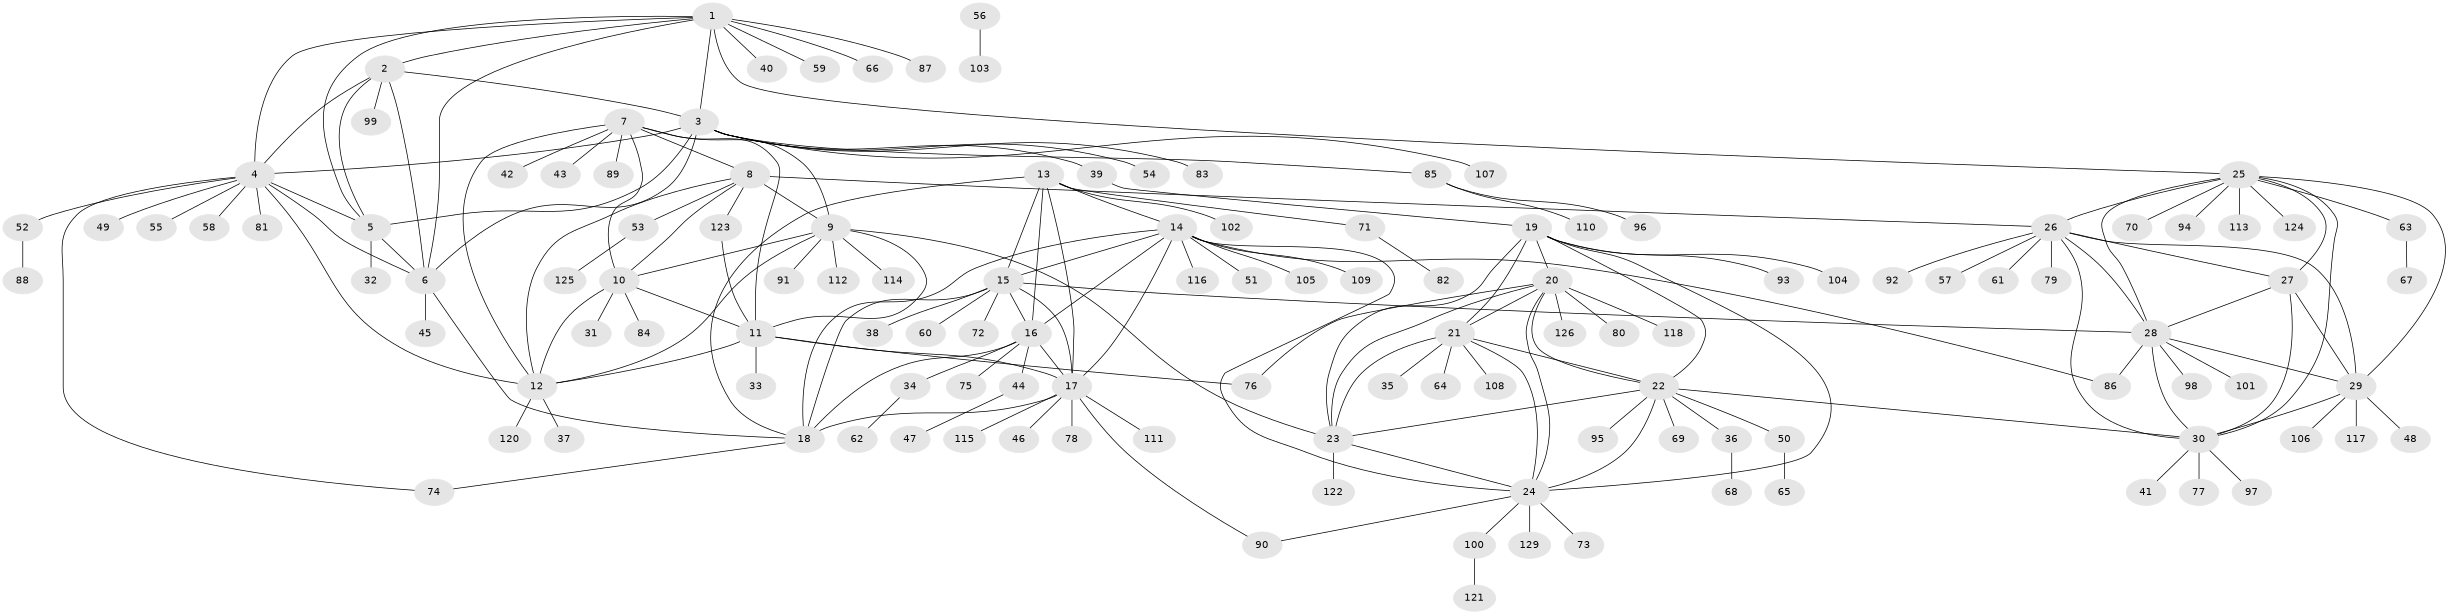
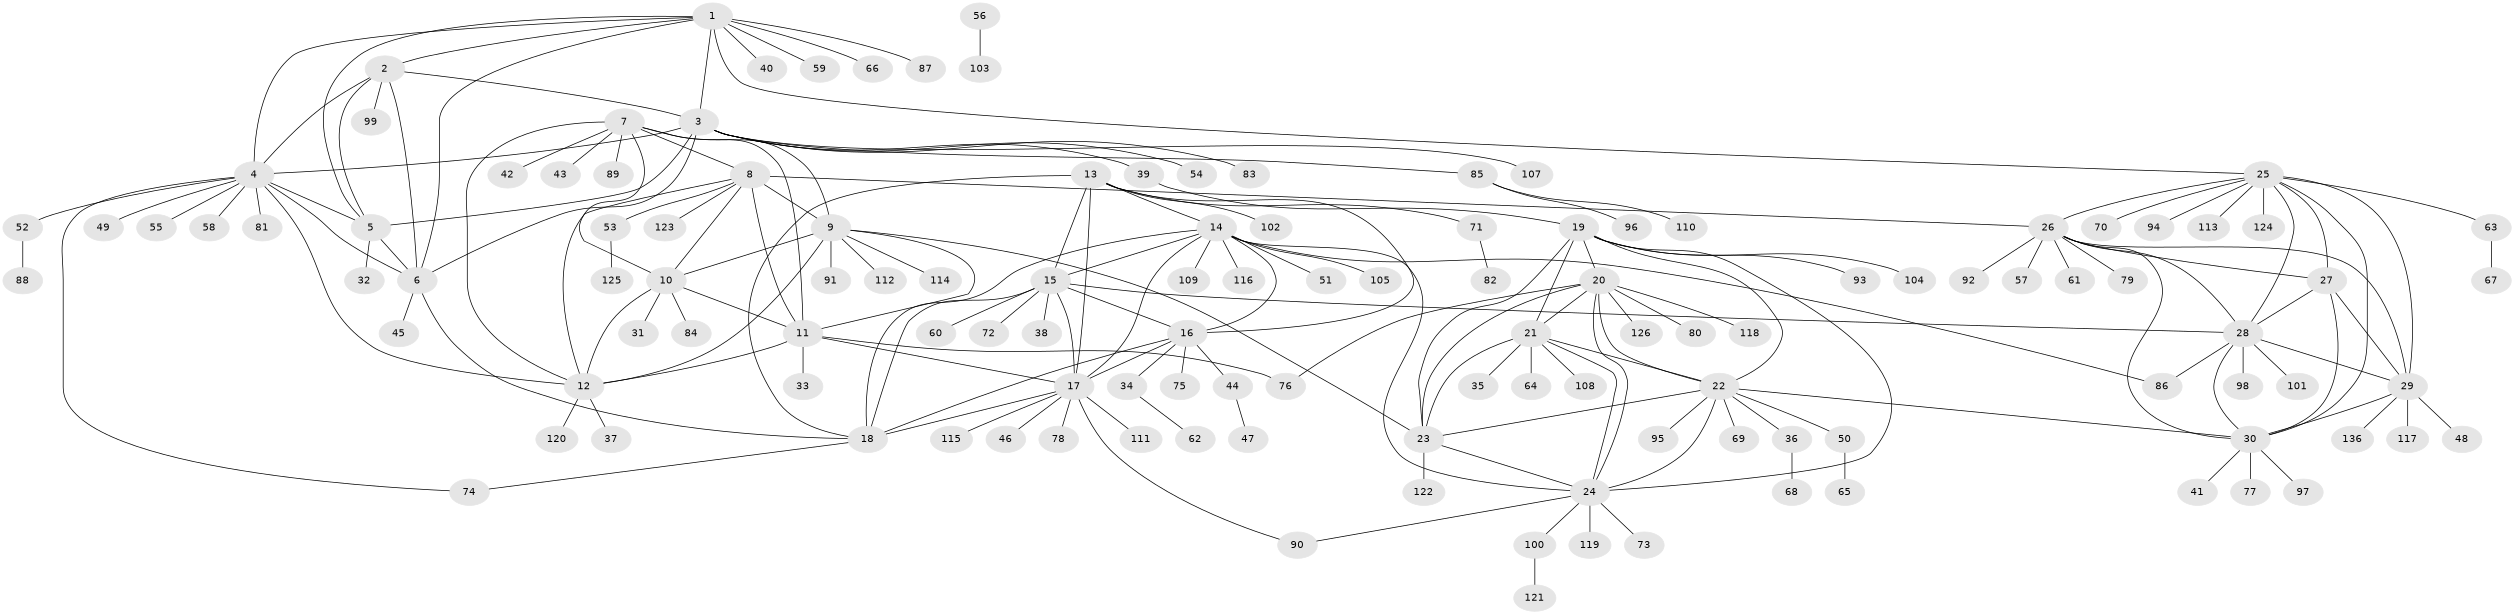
(727, 273) -> (770, 264)
(2301, 439) -> (2353, 439)
(1530, 545) -> (1590, 545)
